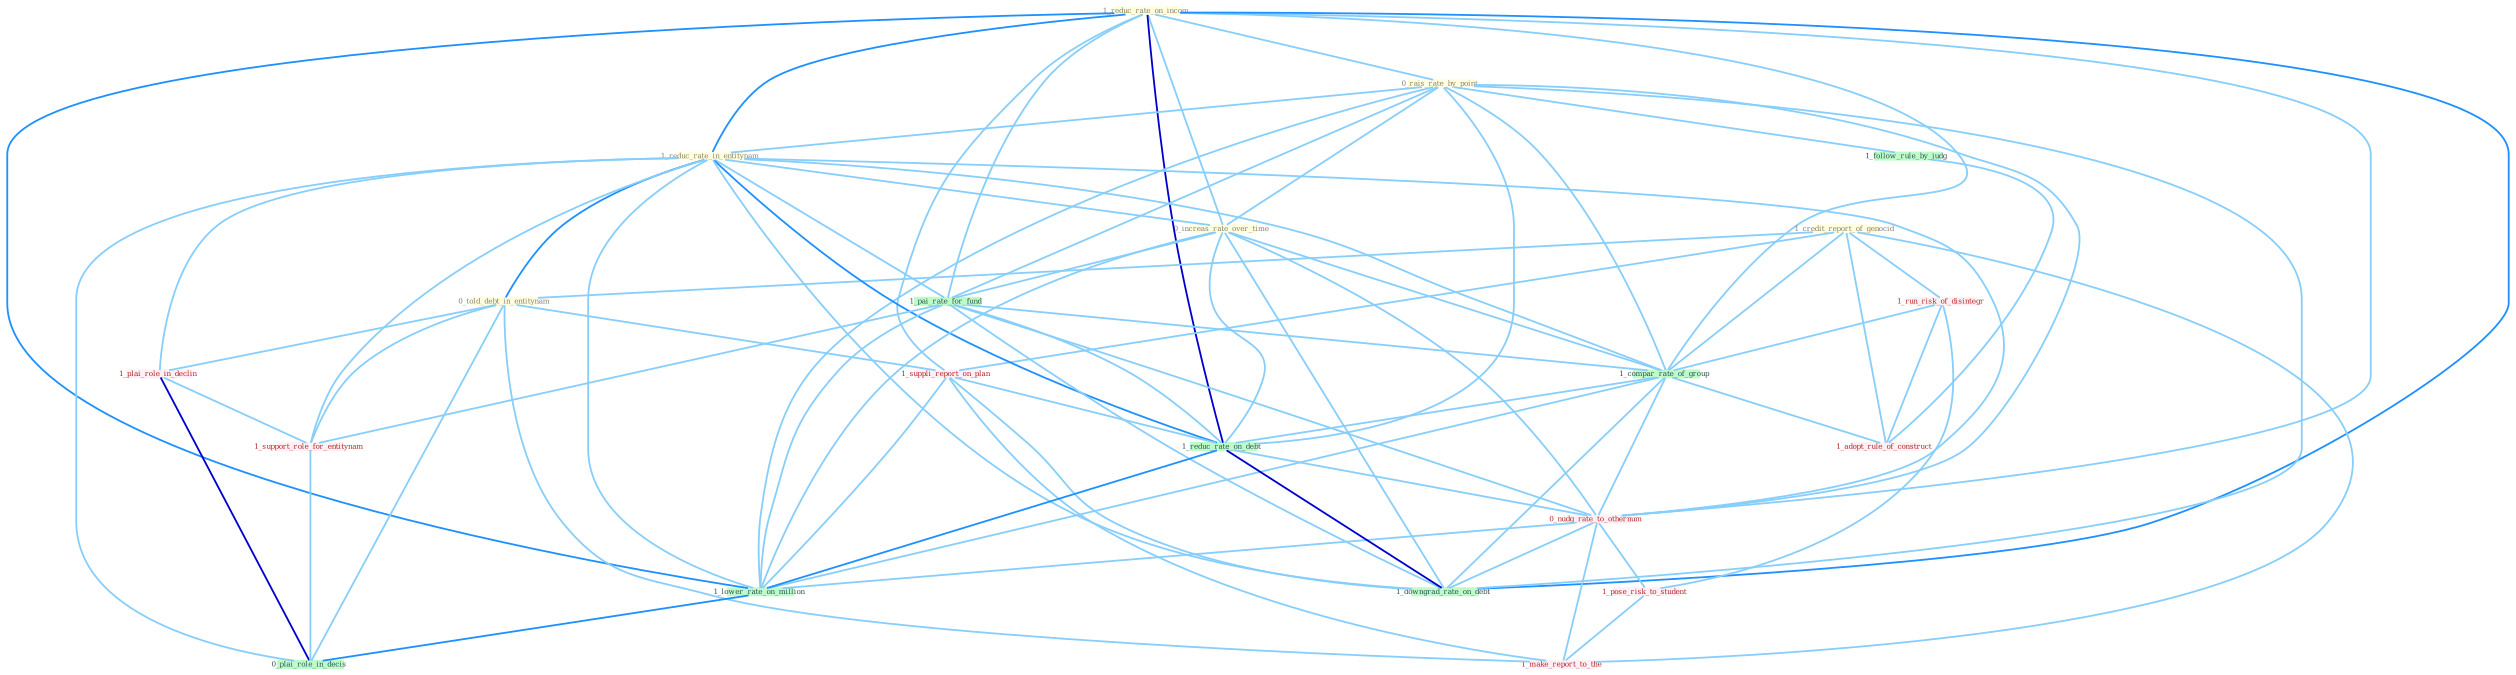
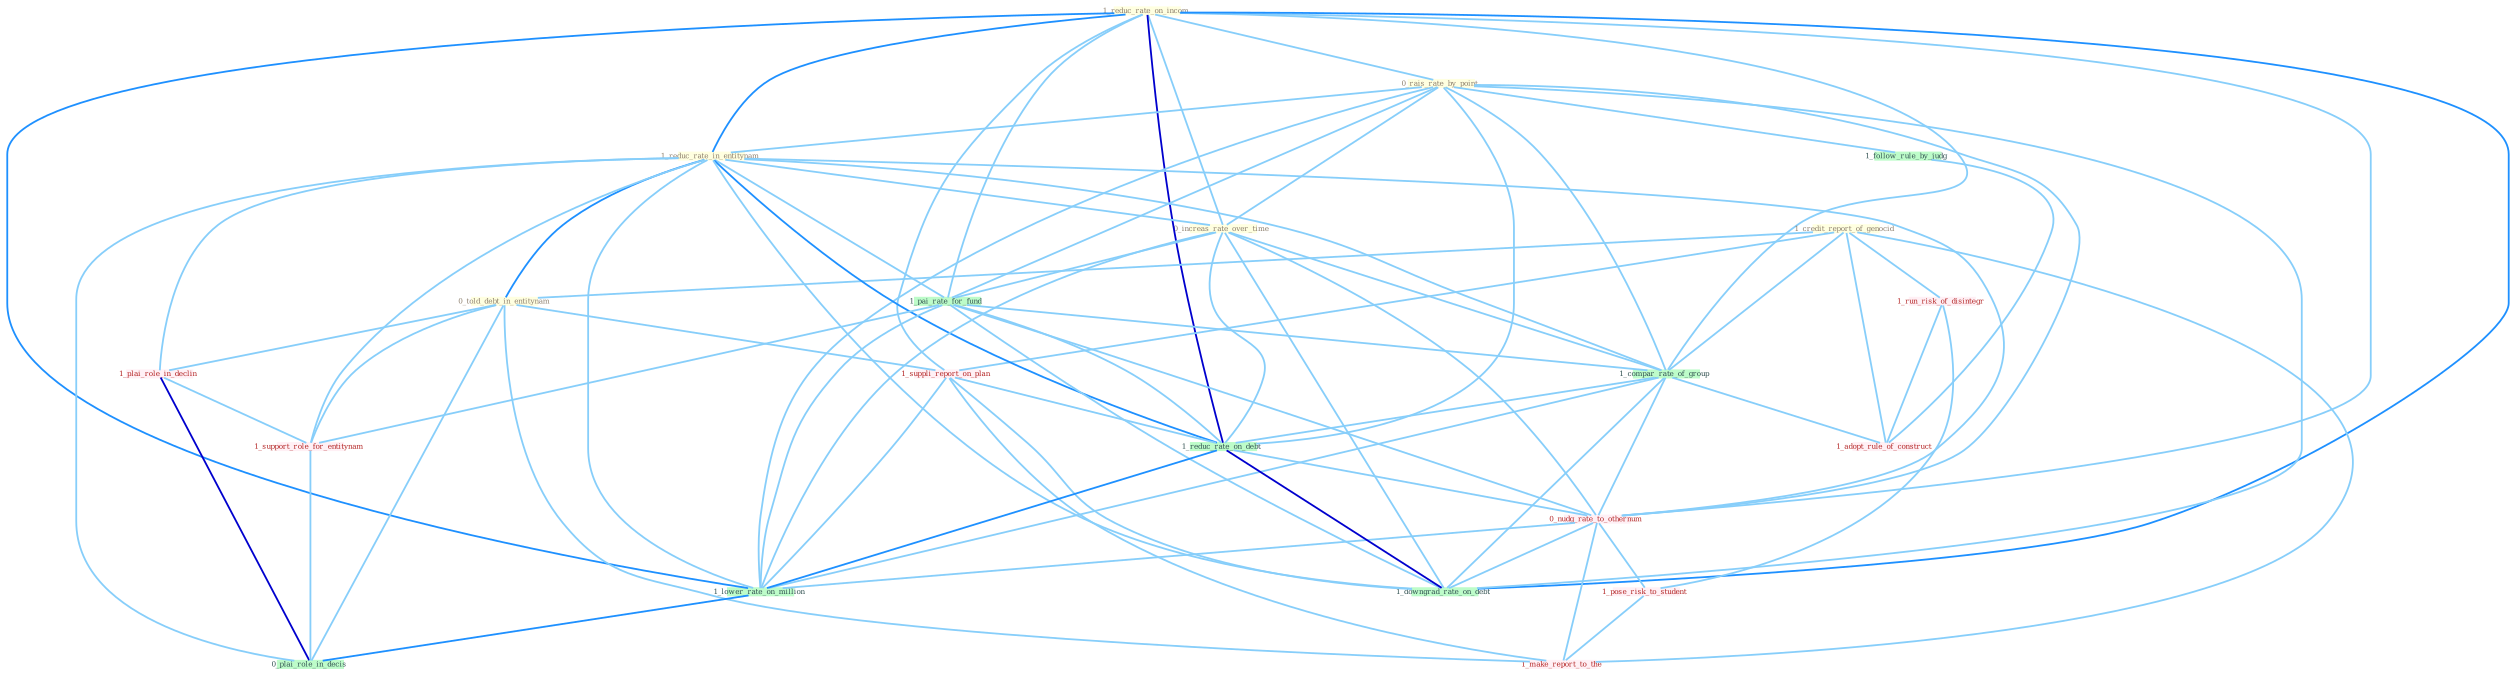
(1804, 338) -> none
